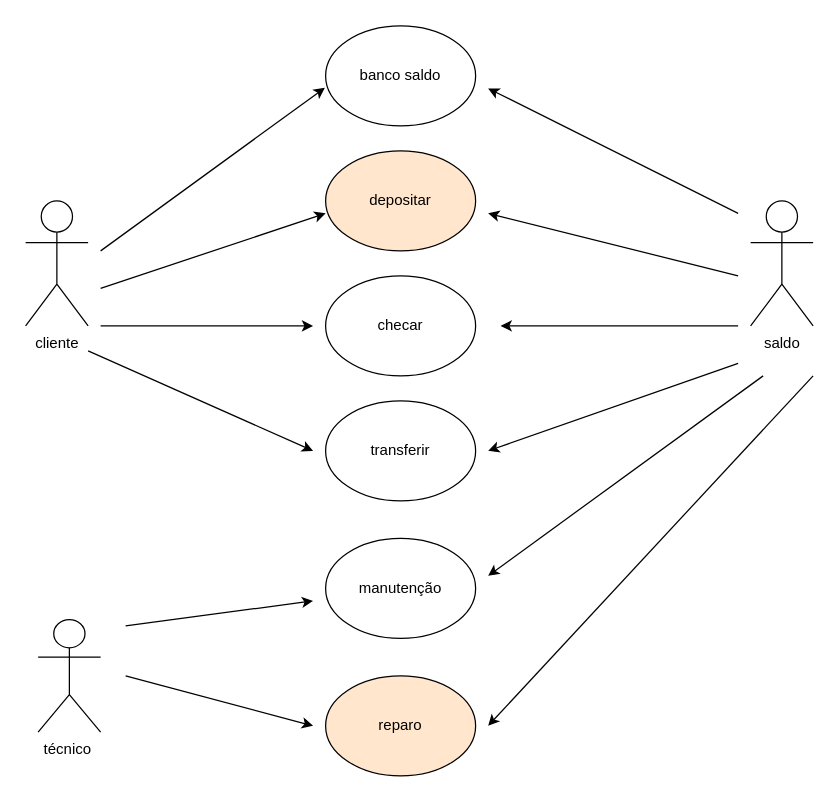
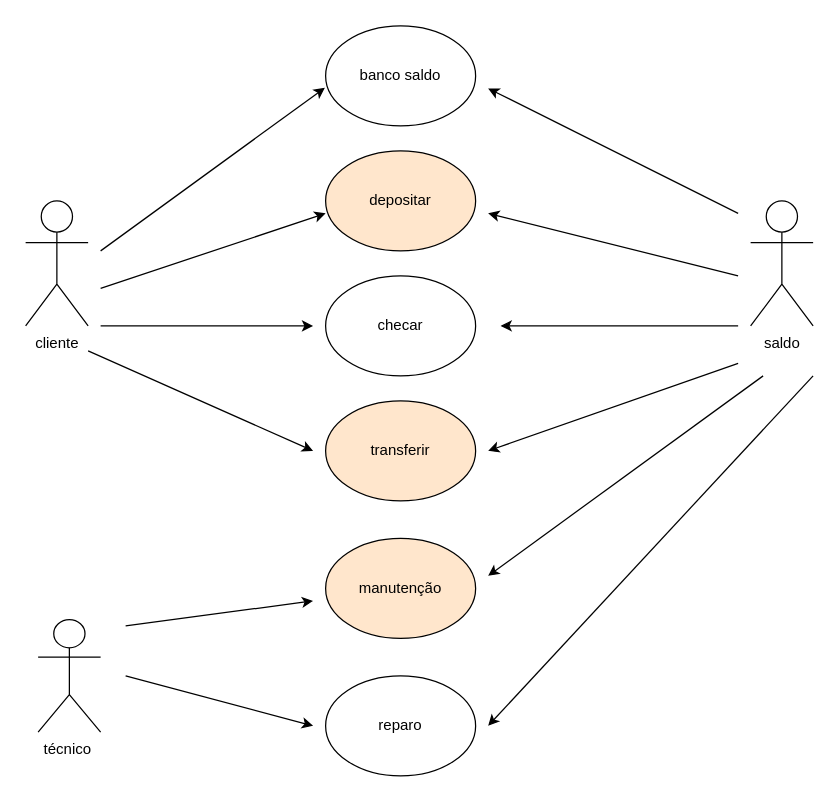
(401, 451) -> (401, 451)
(401, 588) -> (401, 588)
(401, 726) -> (401, 726)
